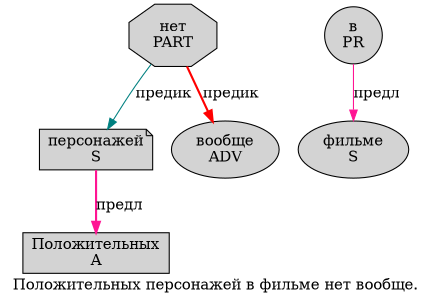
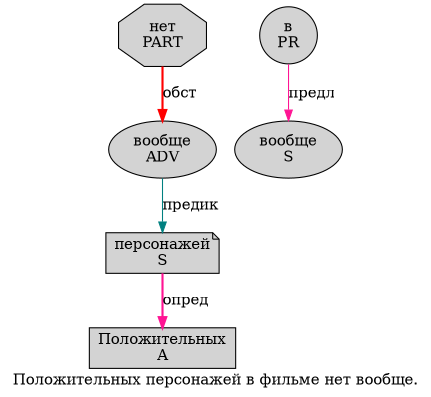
(131, 92) -> (163, 200)
(231, 94) -> (180, 94)
(353, 150) -> (289, 150)
(120, 206) -> (185, 301)
